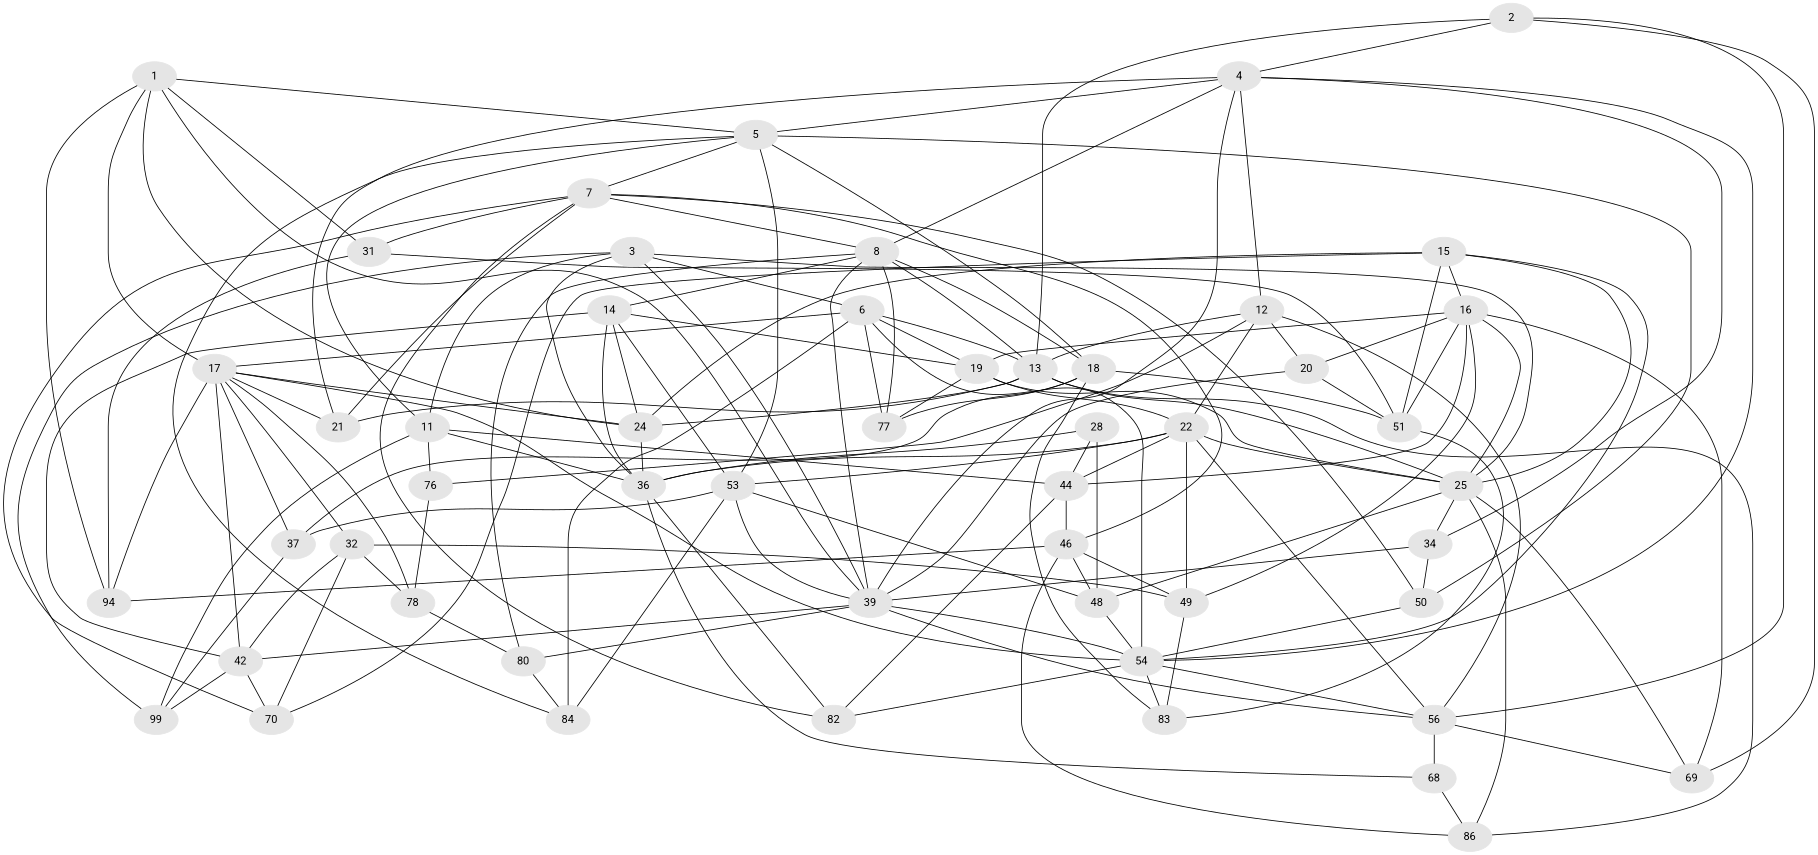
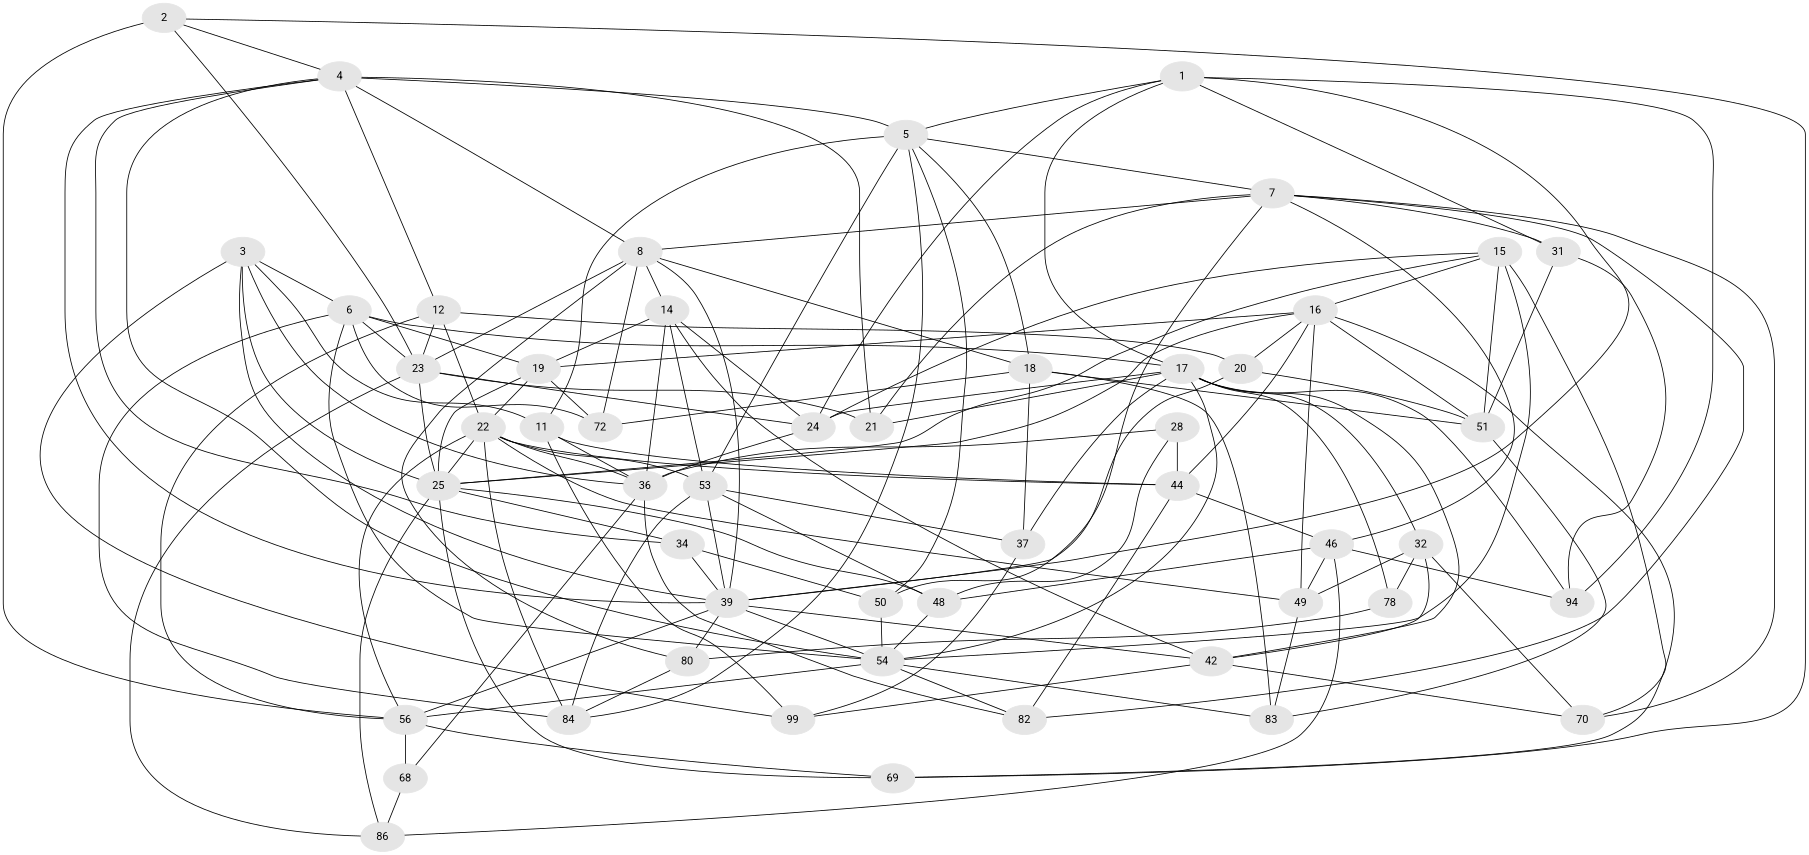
(1035, 369) -> (418, 369)
(884, 427) -> (600, 427)
(431, 486) -> none
none -> (507, 571)
